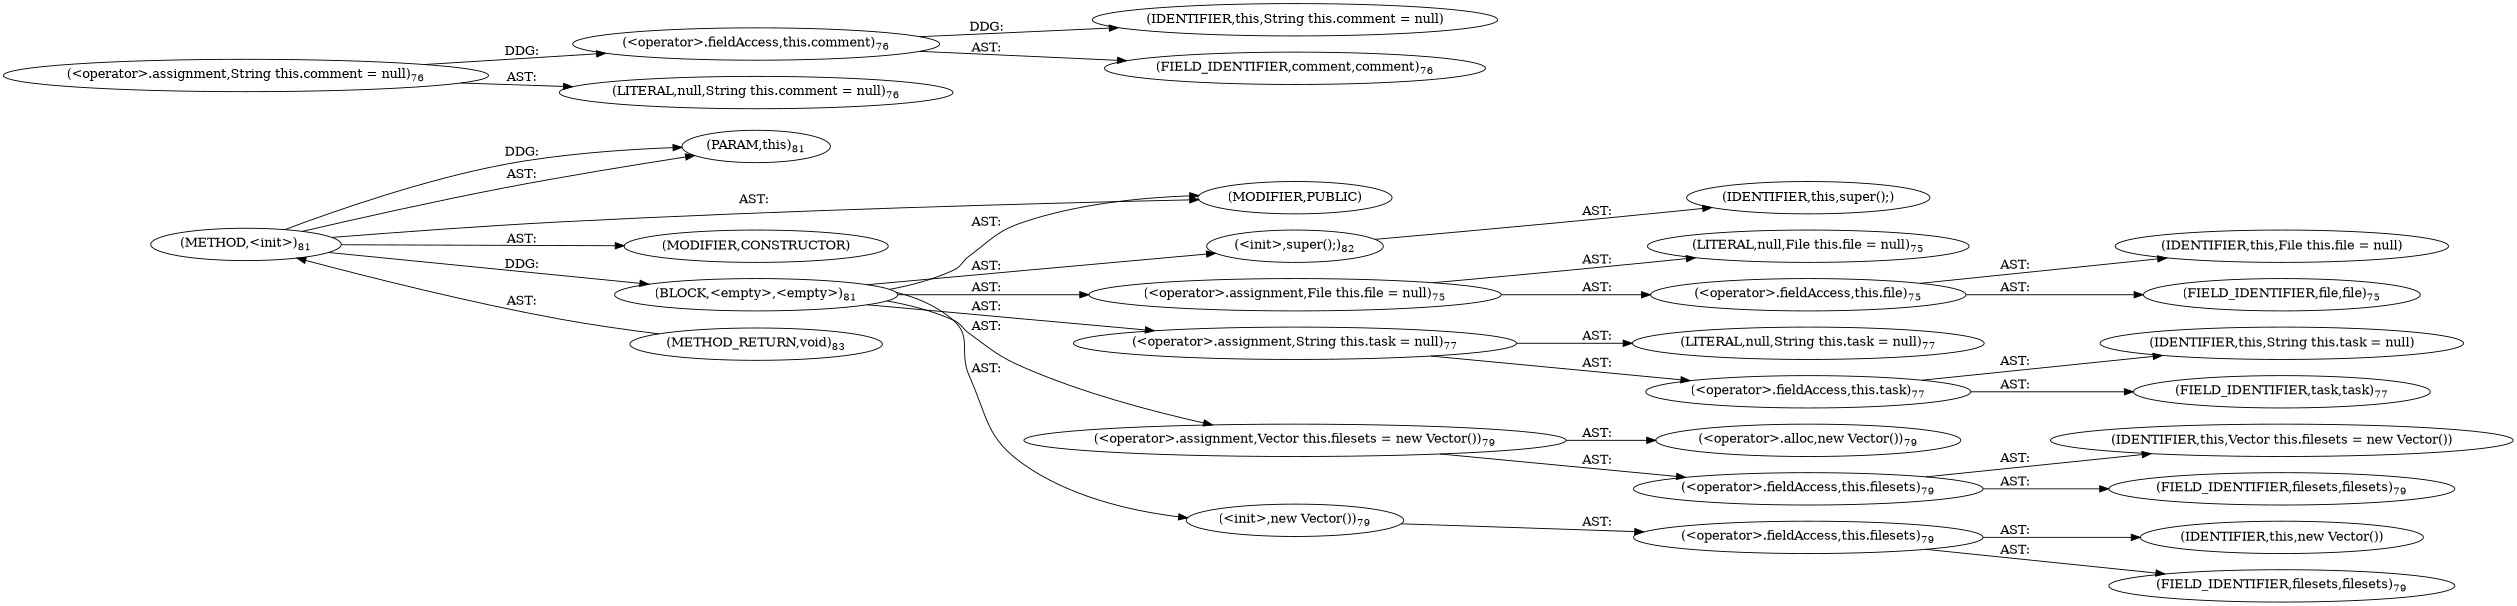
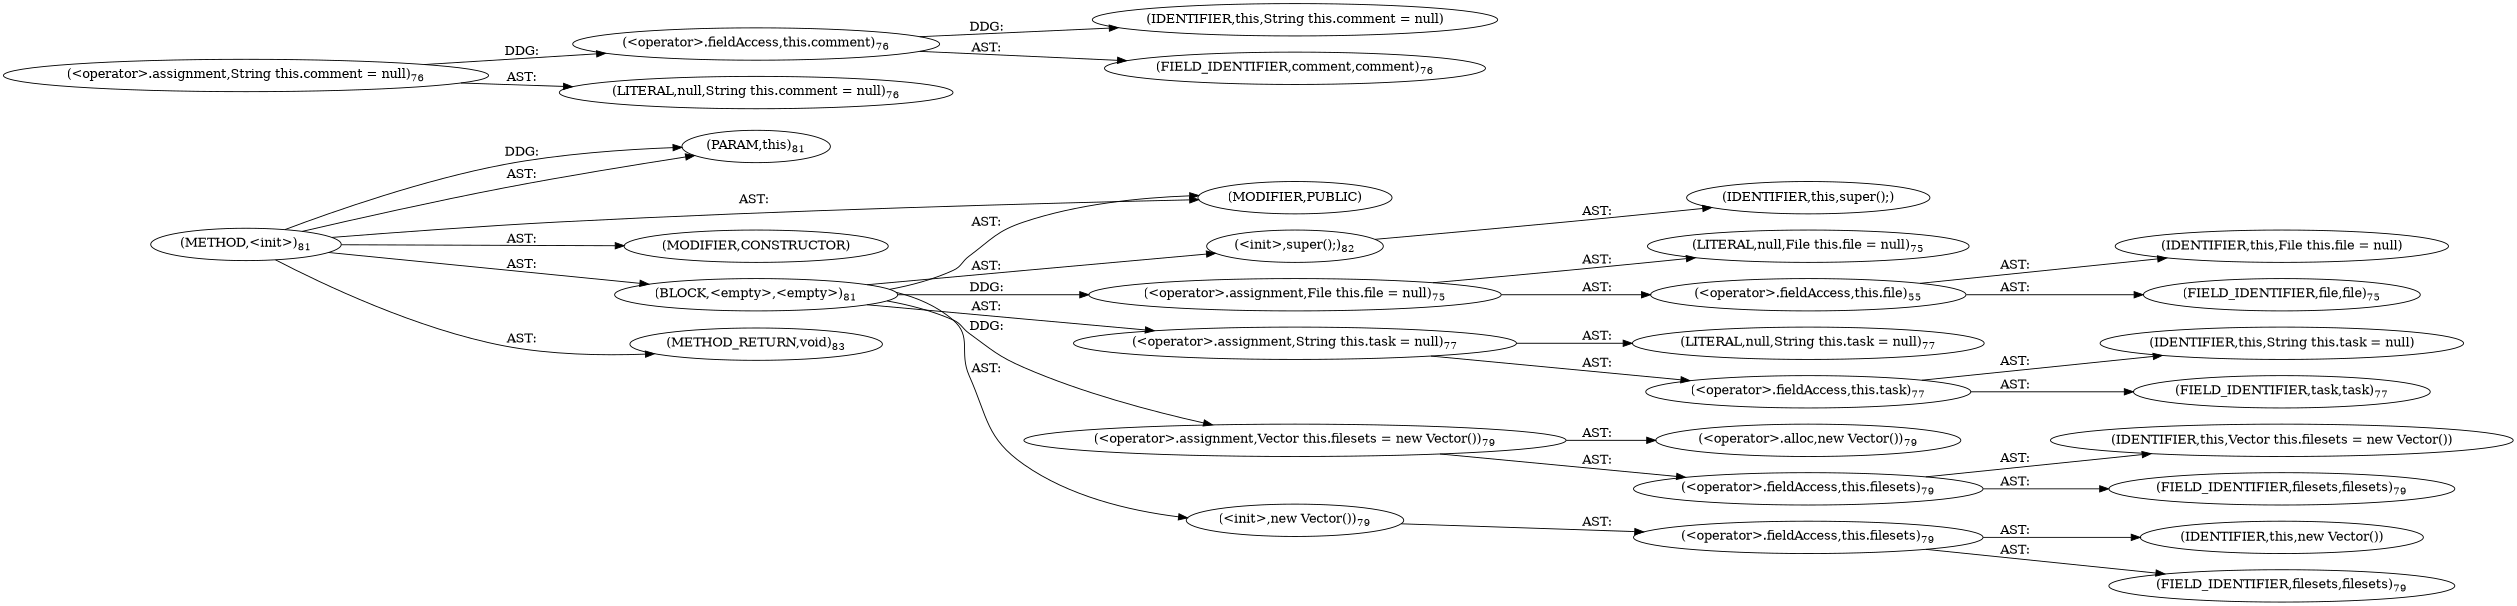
(524, 265) -> (524, 265)
(988, 288) -> (988, 288)
(1915, 293) -> (1915, 293)
(481, 303) -> (454, 333)
(988, 327) -> (988, 327)
